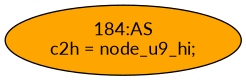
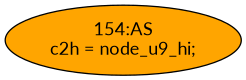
(123, 40) -> (123, 40)
